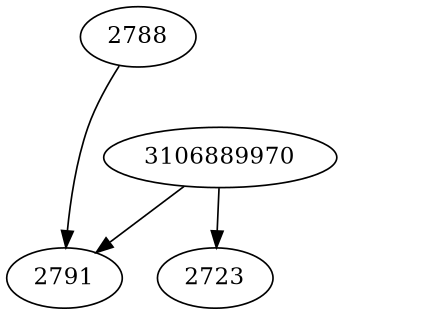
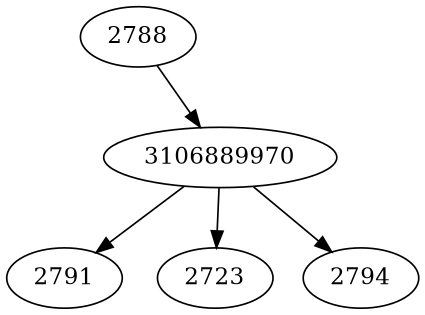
(83, 145) -> (174, 89)
none -> (361, 278)
